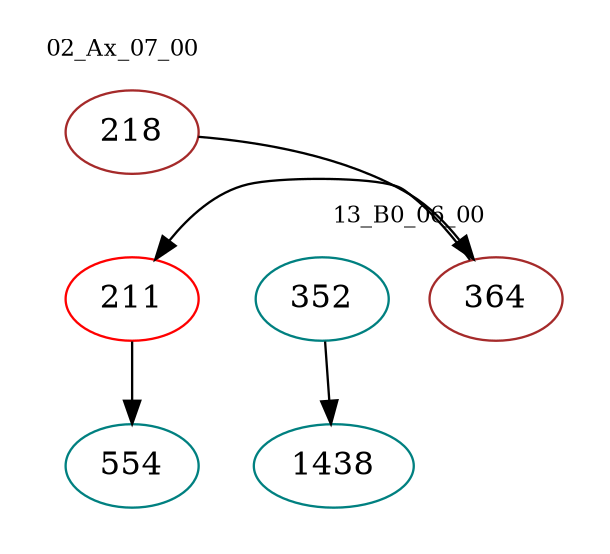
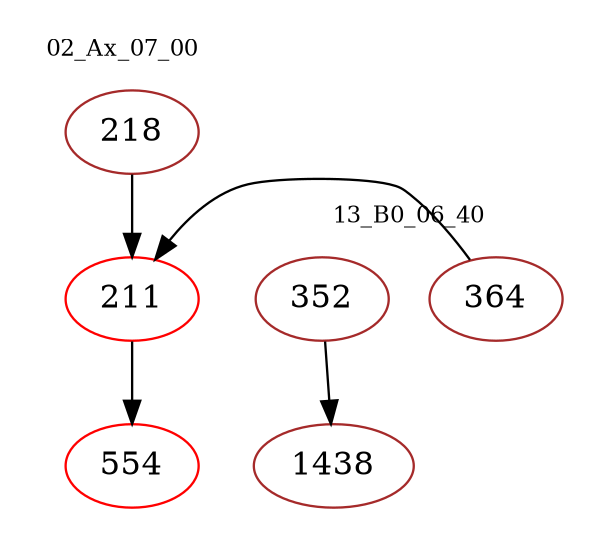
(340, 164) -> (132, 204)
(409, 217) -> (409, 217)
(322, 299) -> (322, 299)
(132, 466) -> (132, 466)
(334, 466) -> (334, 466)
